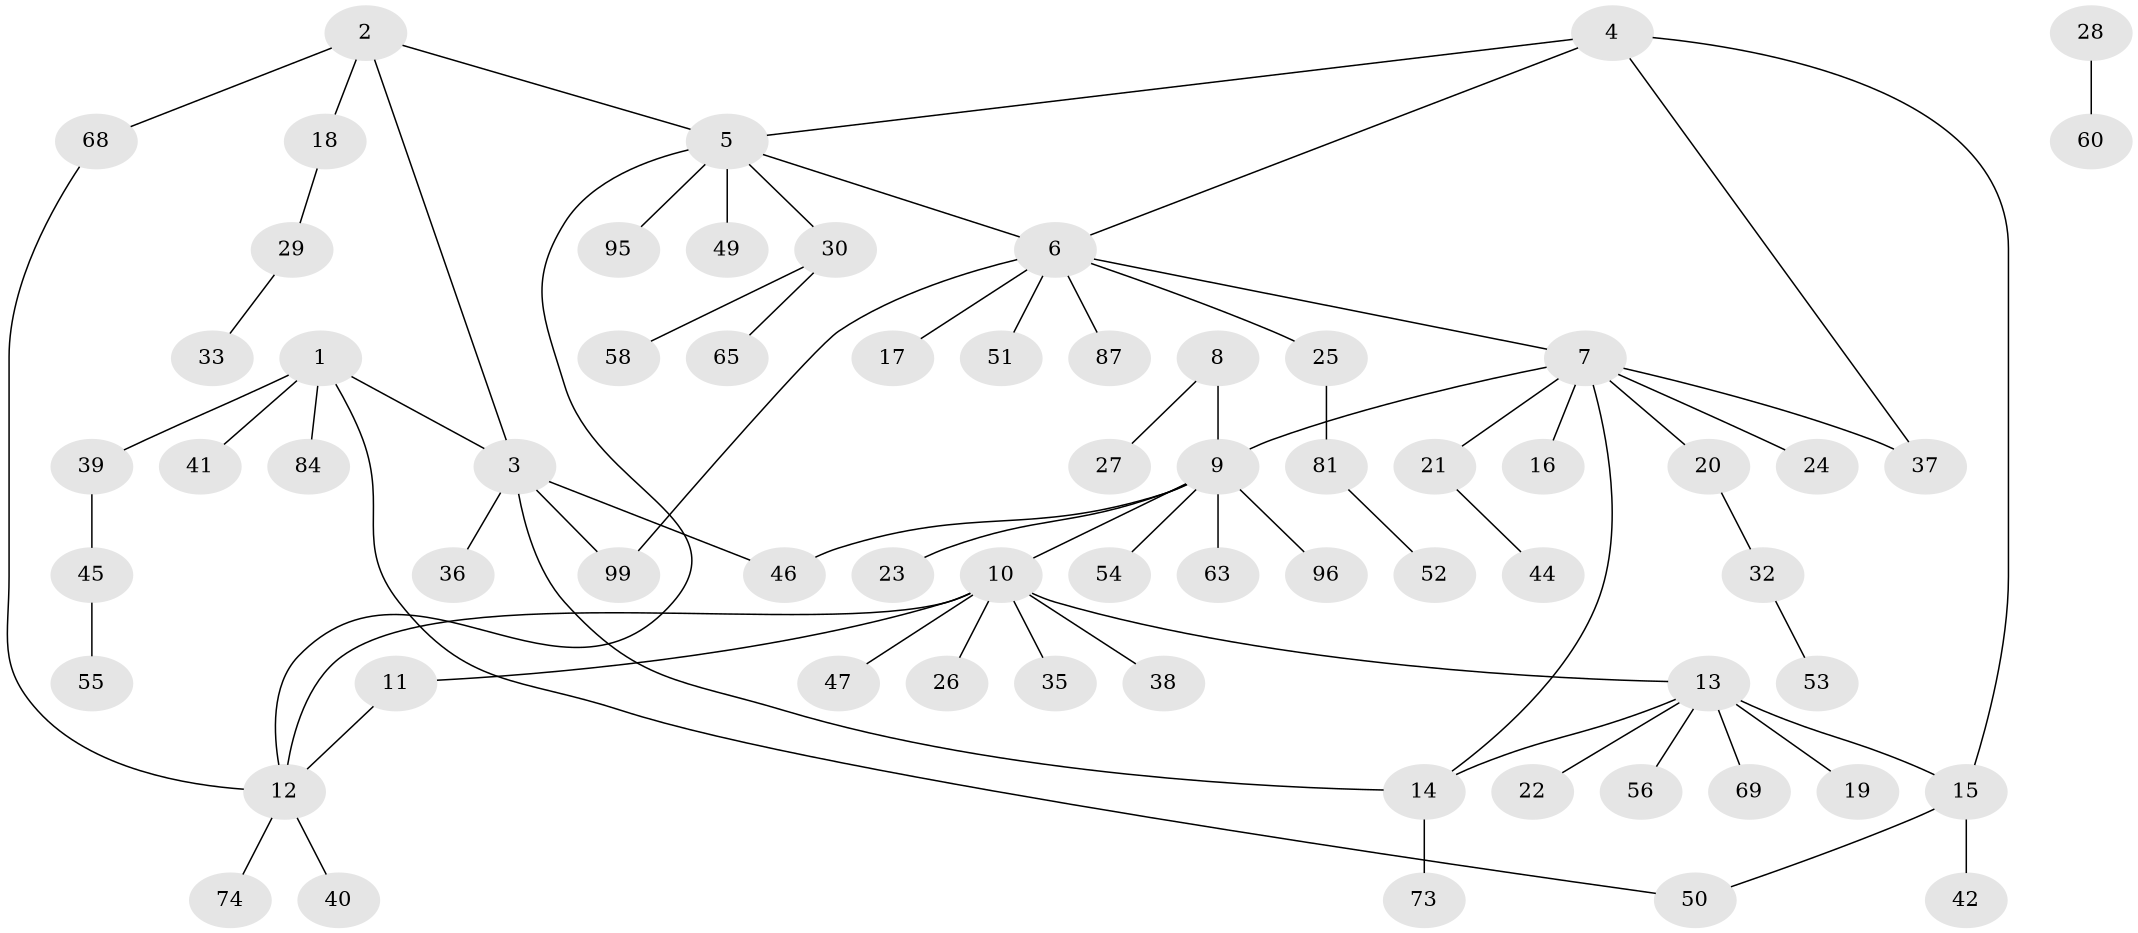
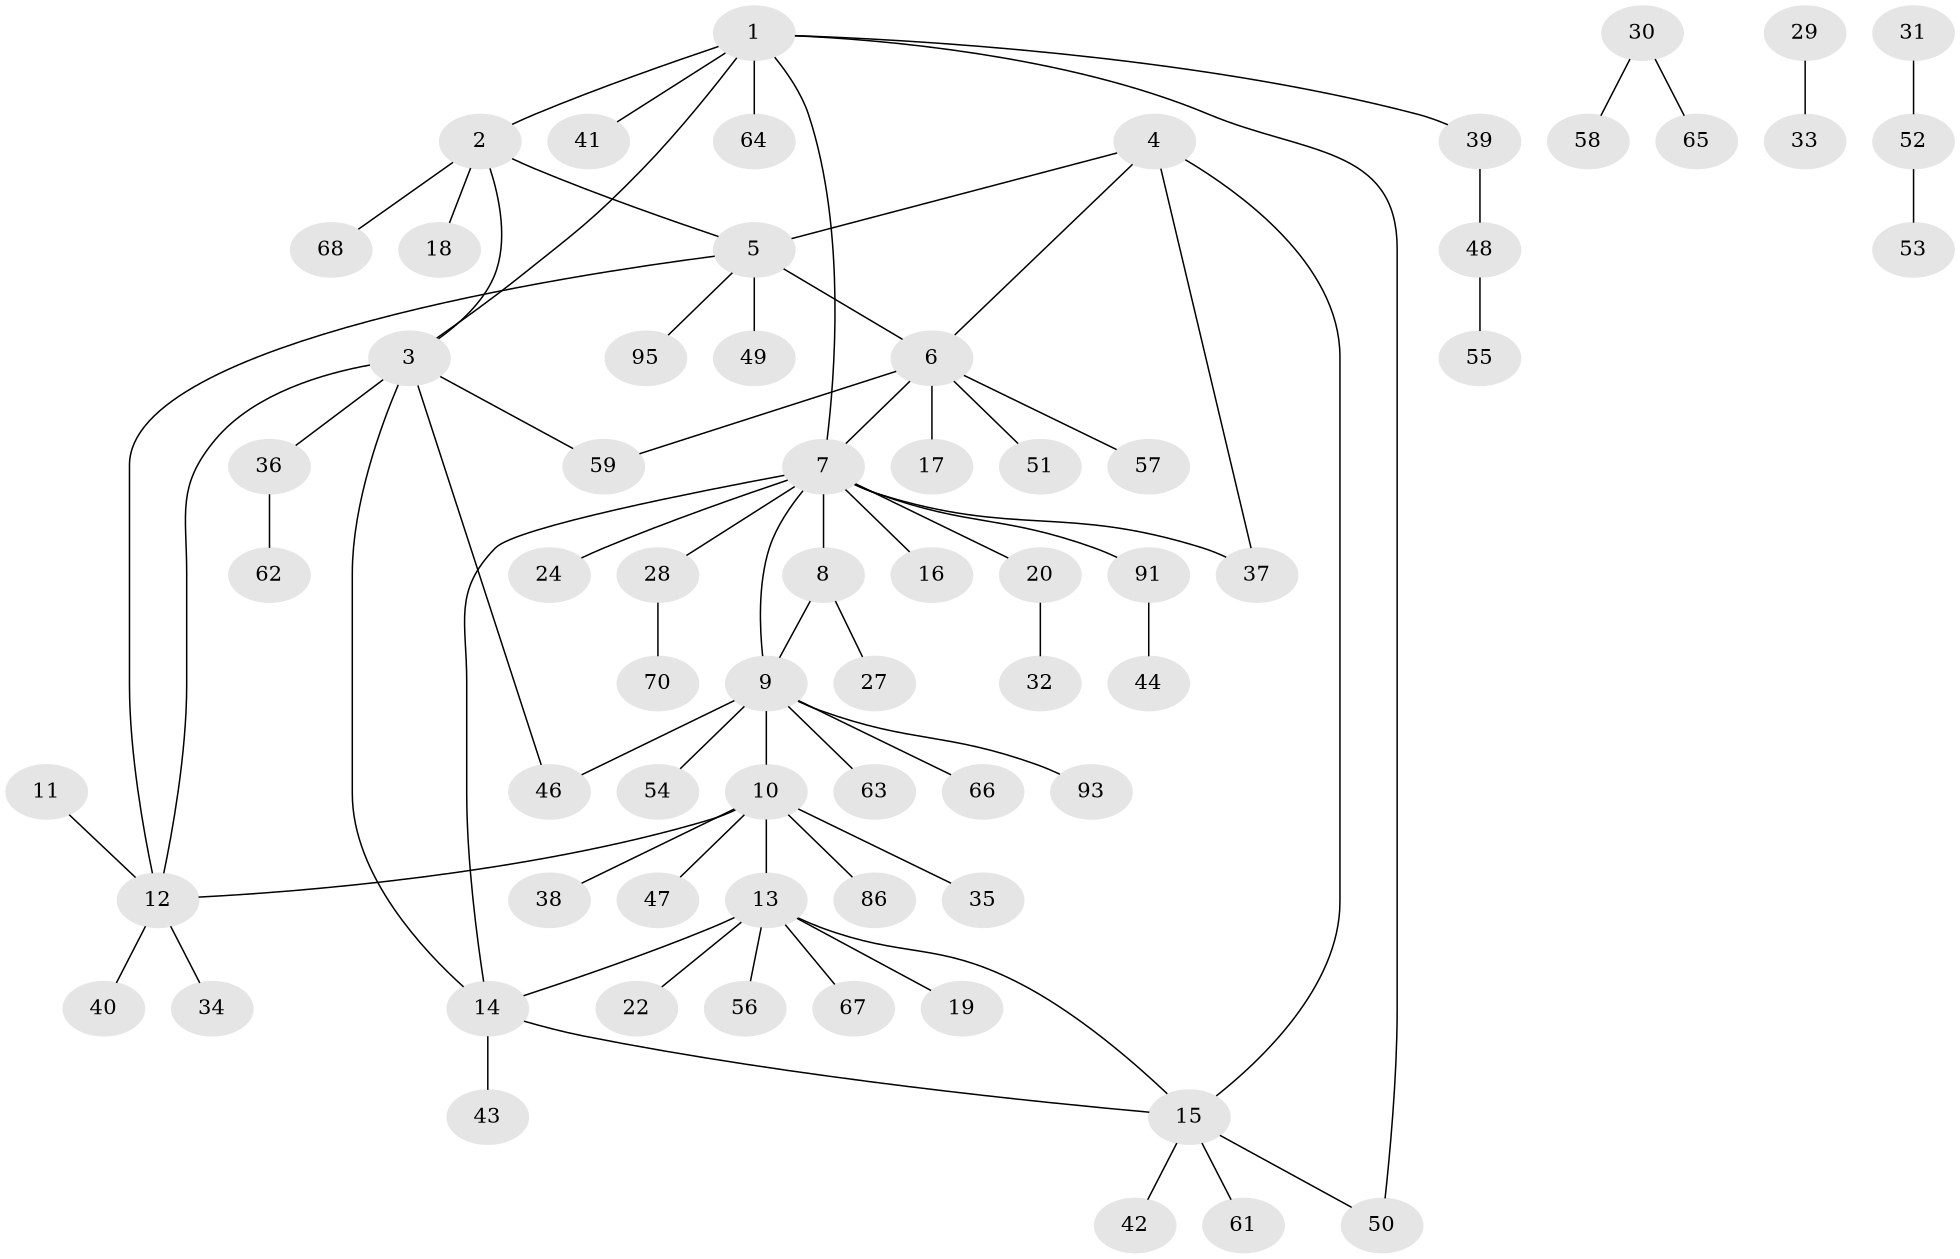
none -> (614, 83)
(2091, 142) -> (658, 684)
(309, 196) -> none
(781, 196) -> none
none -> (832, 243)
(1110, 358) -> (1149, 467)
(1326, 358) -> none
(309, 467) -> (754, 142)
(1326, 467) -> (1914, 33)
(1435, 467) -> (1149, 575)
none -> (741, 521)
none -> (824, 521)
(9, 548) -> (187, 566)
(92, 575) -> (1480, 250)
none -> (269, 575)
(619, 575) -> (604, 467)
(893, 575) -> (1092, 792)
(1326, 575) -> (983, 792)
(1790, 629) -> (1914, 196)
(707, 653) -> none
(947, 684) -> (875, 900)
(1749, 792) -> (854, 1009)
(230, 900) -> (212, 1009)
(1424, 900) -> (488, 1117)
none -> (835, 1077)
none -> (1244, 1226)
